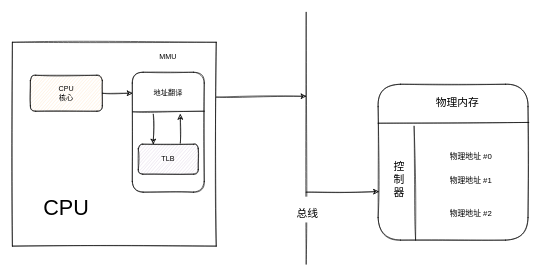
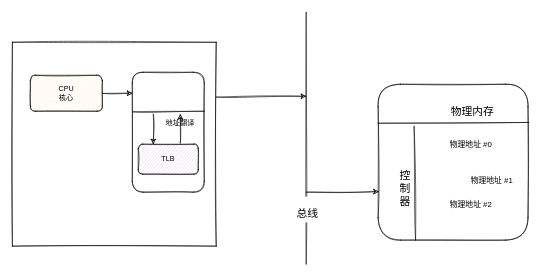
(168, 57) -> none
(168, 93) -> (180, 123)
(458, 102) -> (473, 111)
(471, 156) -> (471, 144)
(399, 180) -> (405, 189)
(471, 180) -> (492, 180)
(66, 207) -> none
(471, 213) -> (471, 204)
